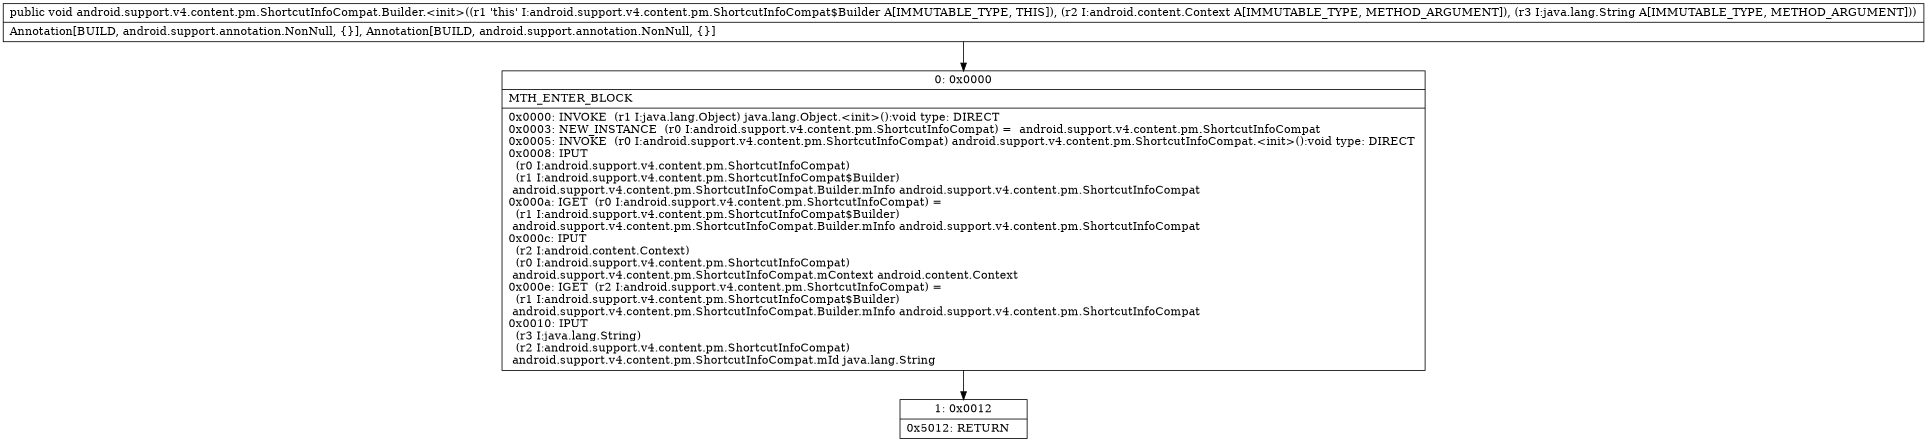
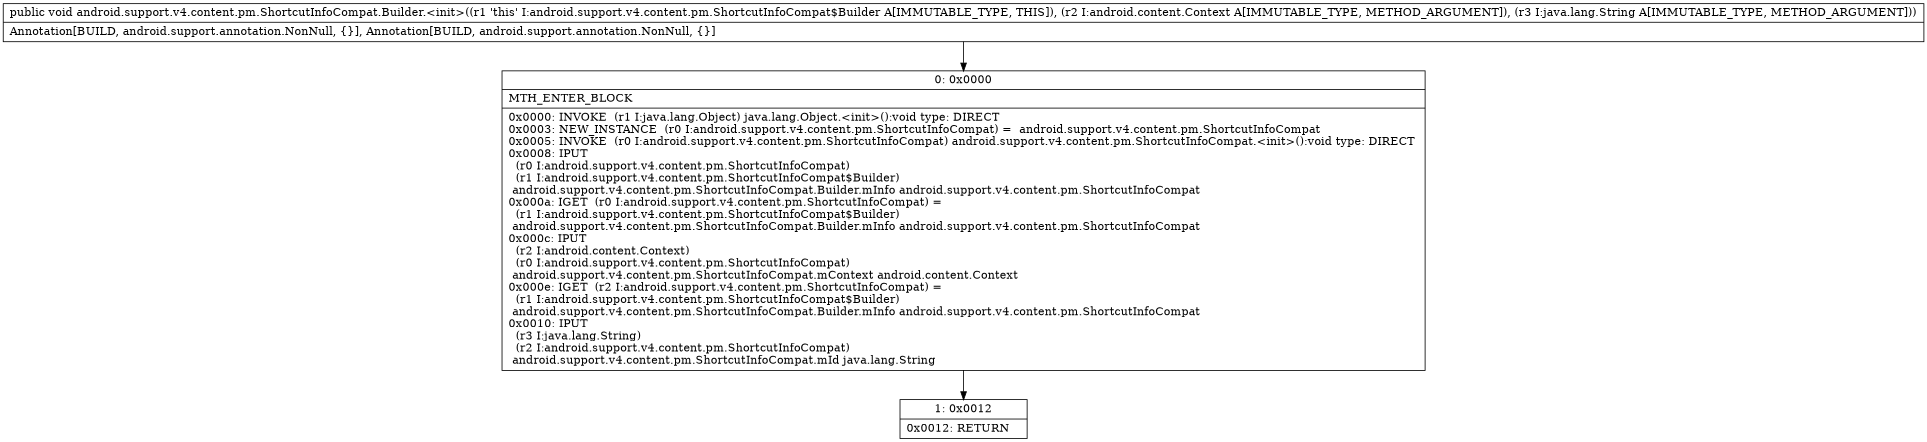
(964, 428) -> (964, 428)
